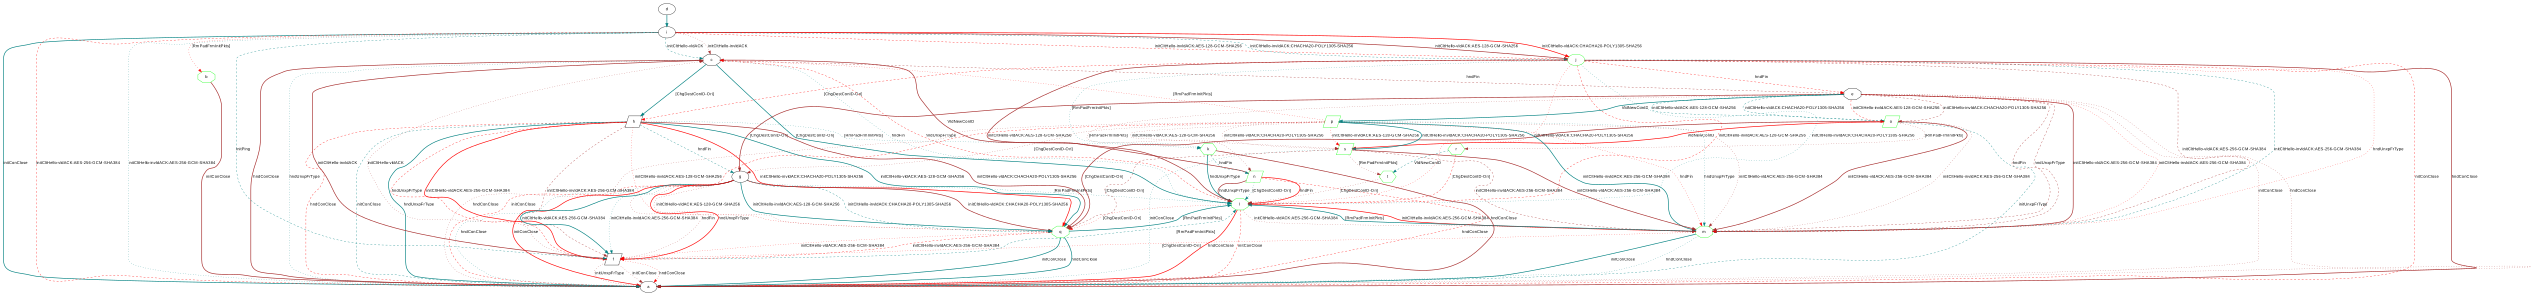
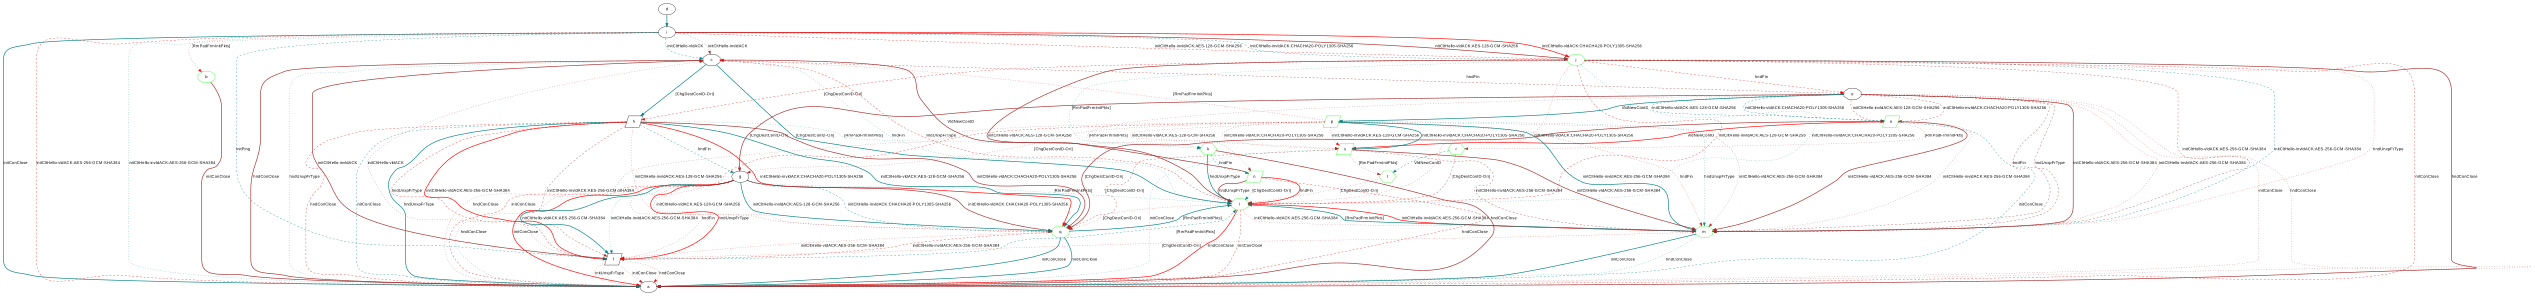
(2034, 204) -> (2032, 204)
